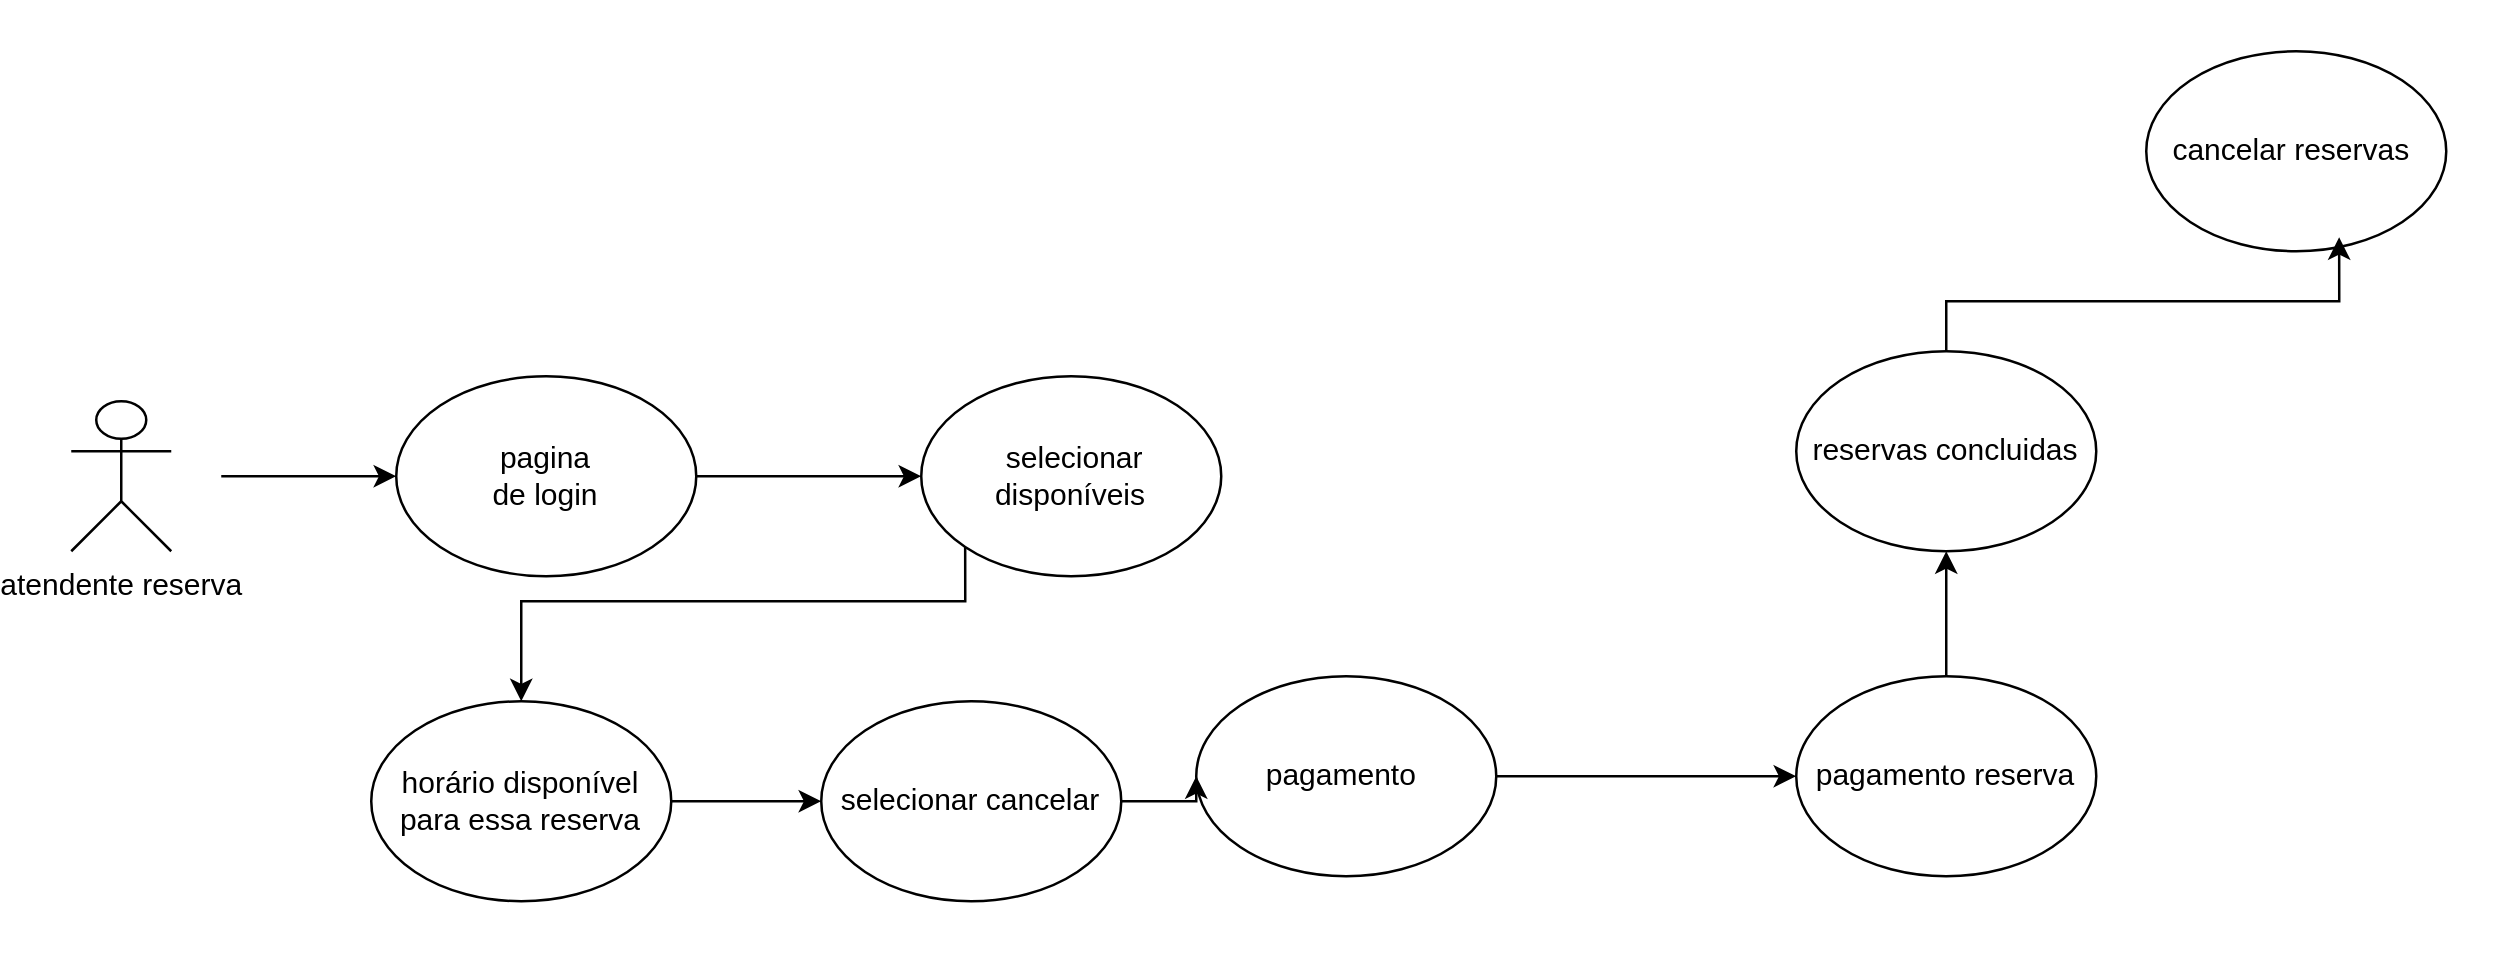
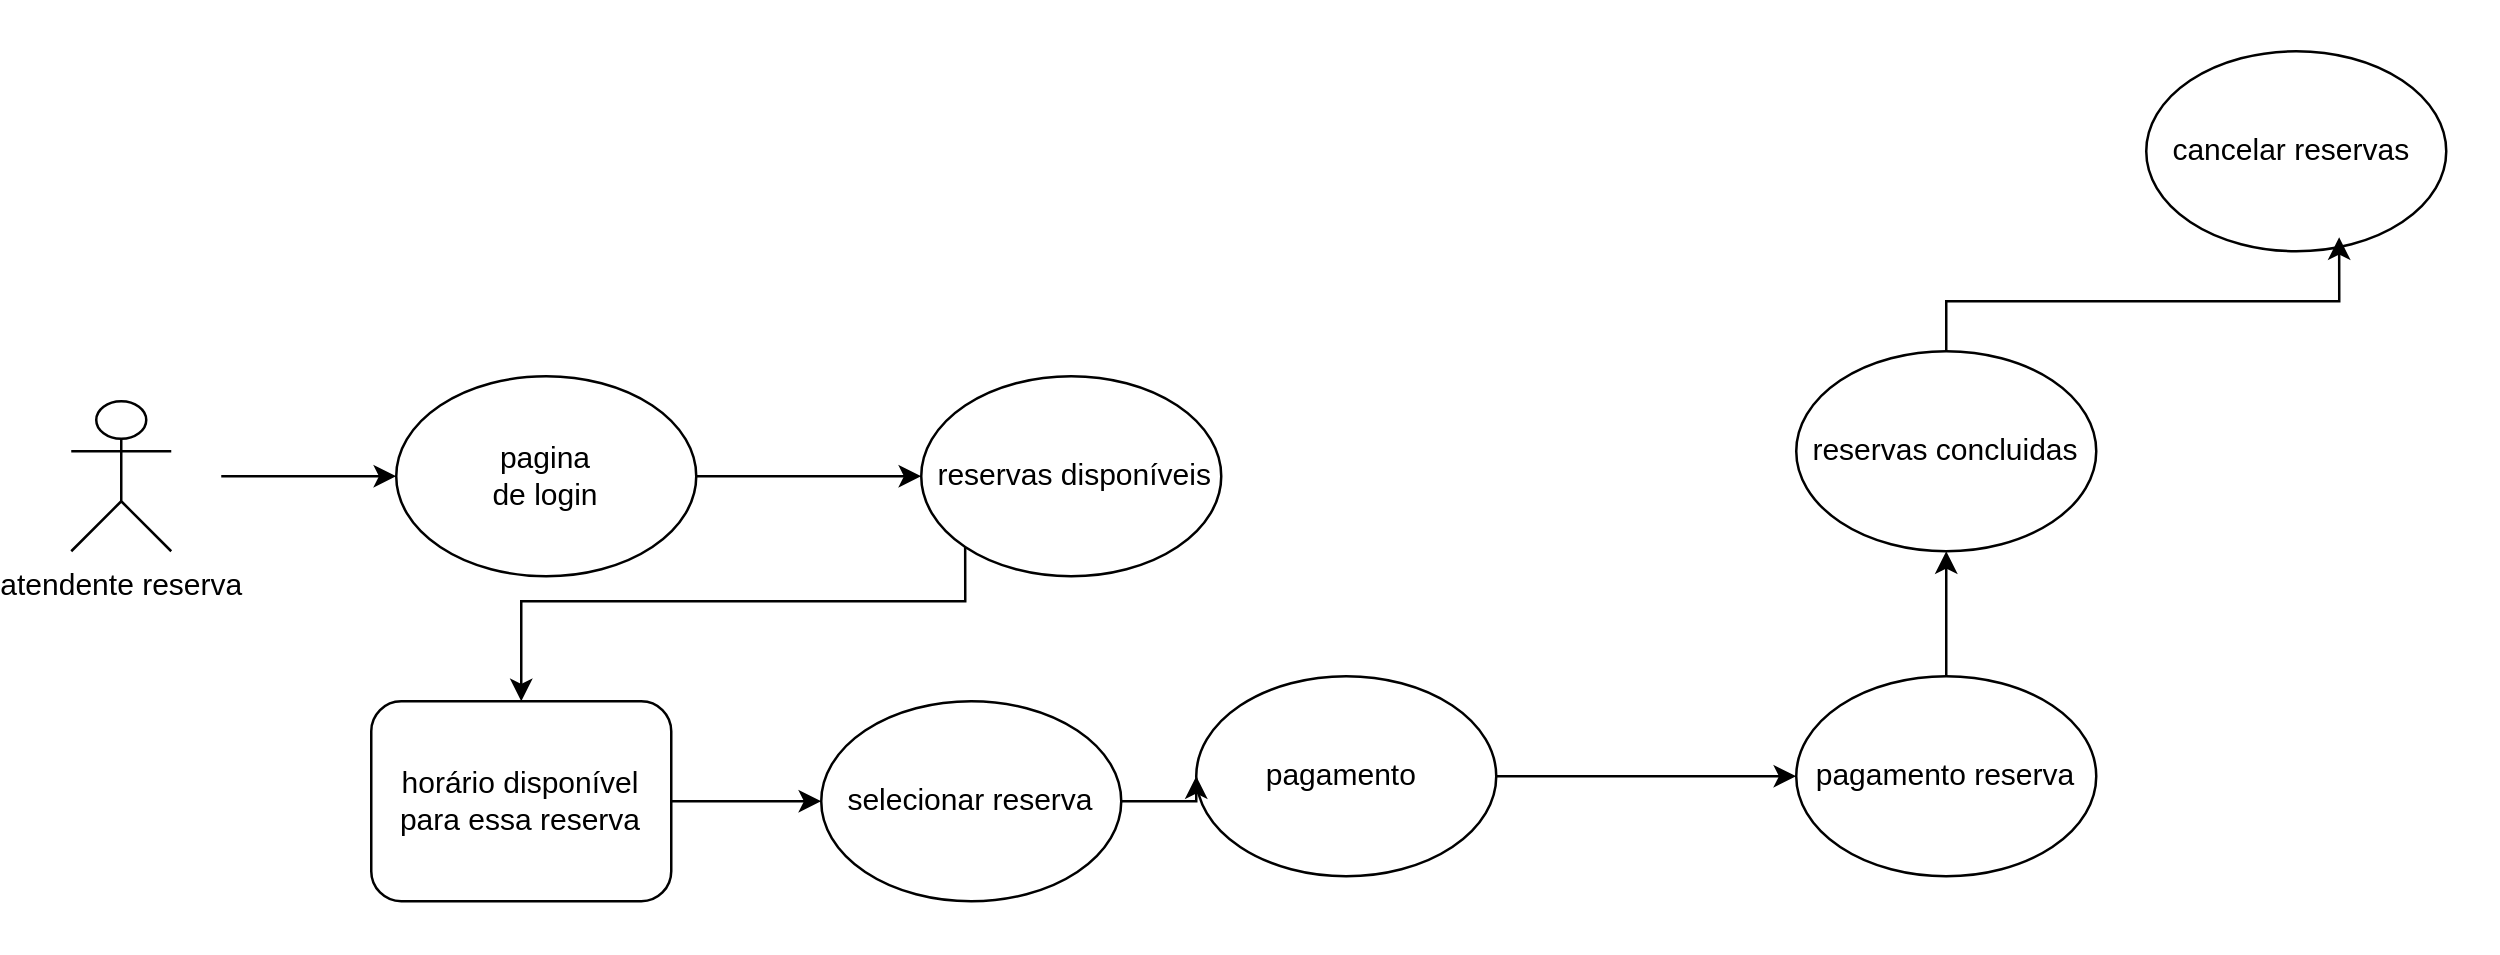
(1071, 476) -> (1071, 476)
(521, 801) -> (521, 801)
(971, 801) -> (971, 801)
